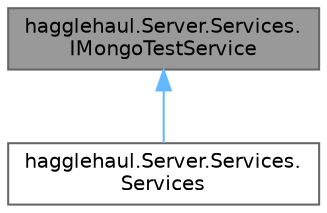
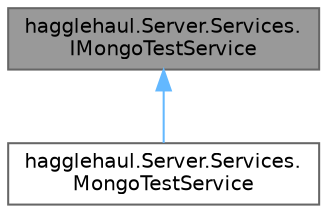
(164, 174) -> (164, 174)
